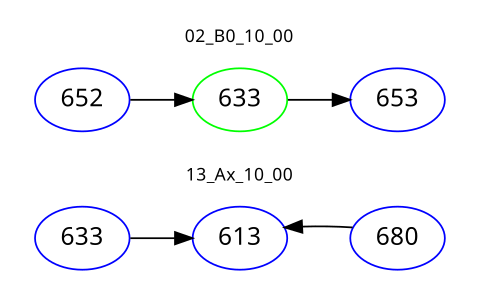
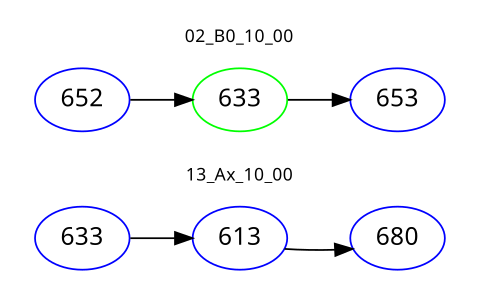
(327, 226) -> (310, 250)
